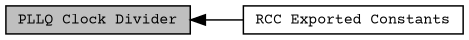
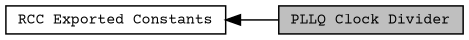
(224, 20) -> (260, 20)
